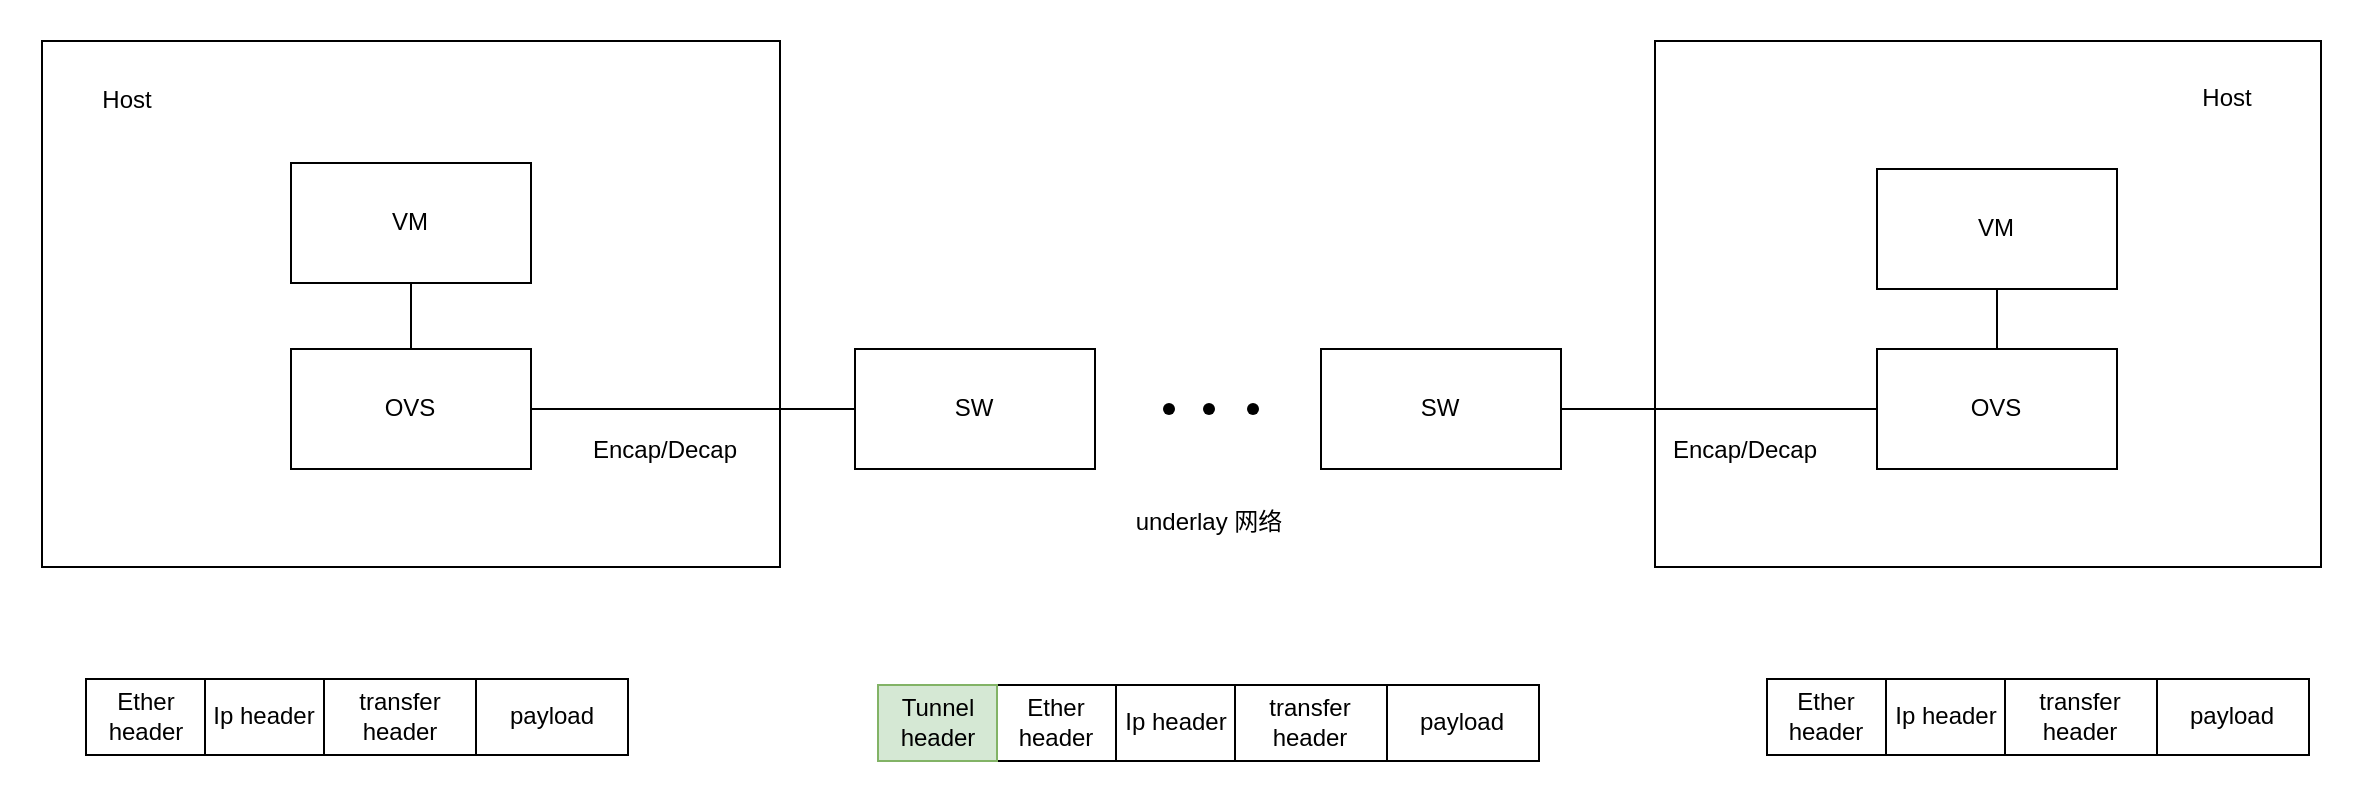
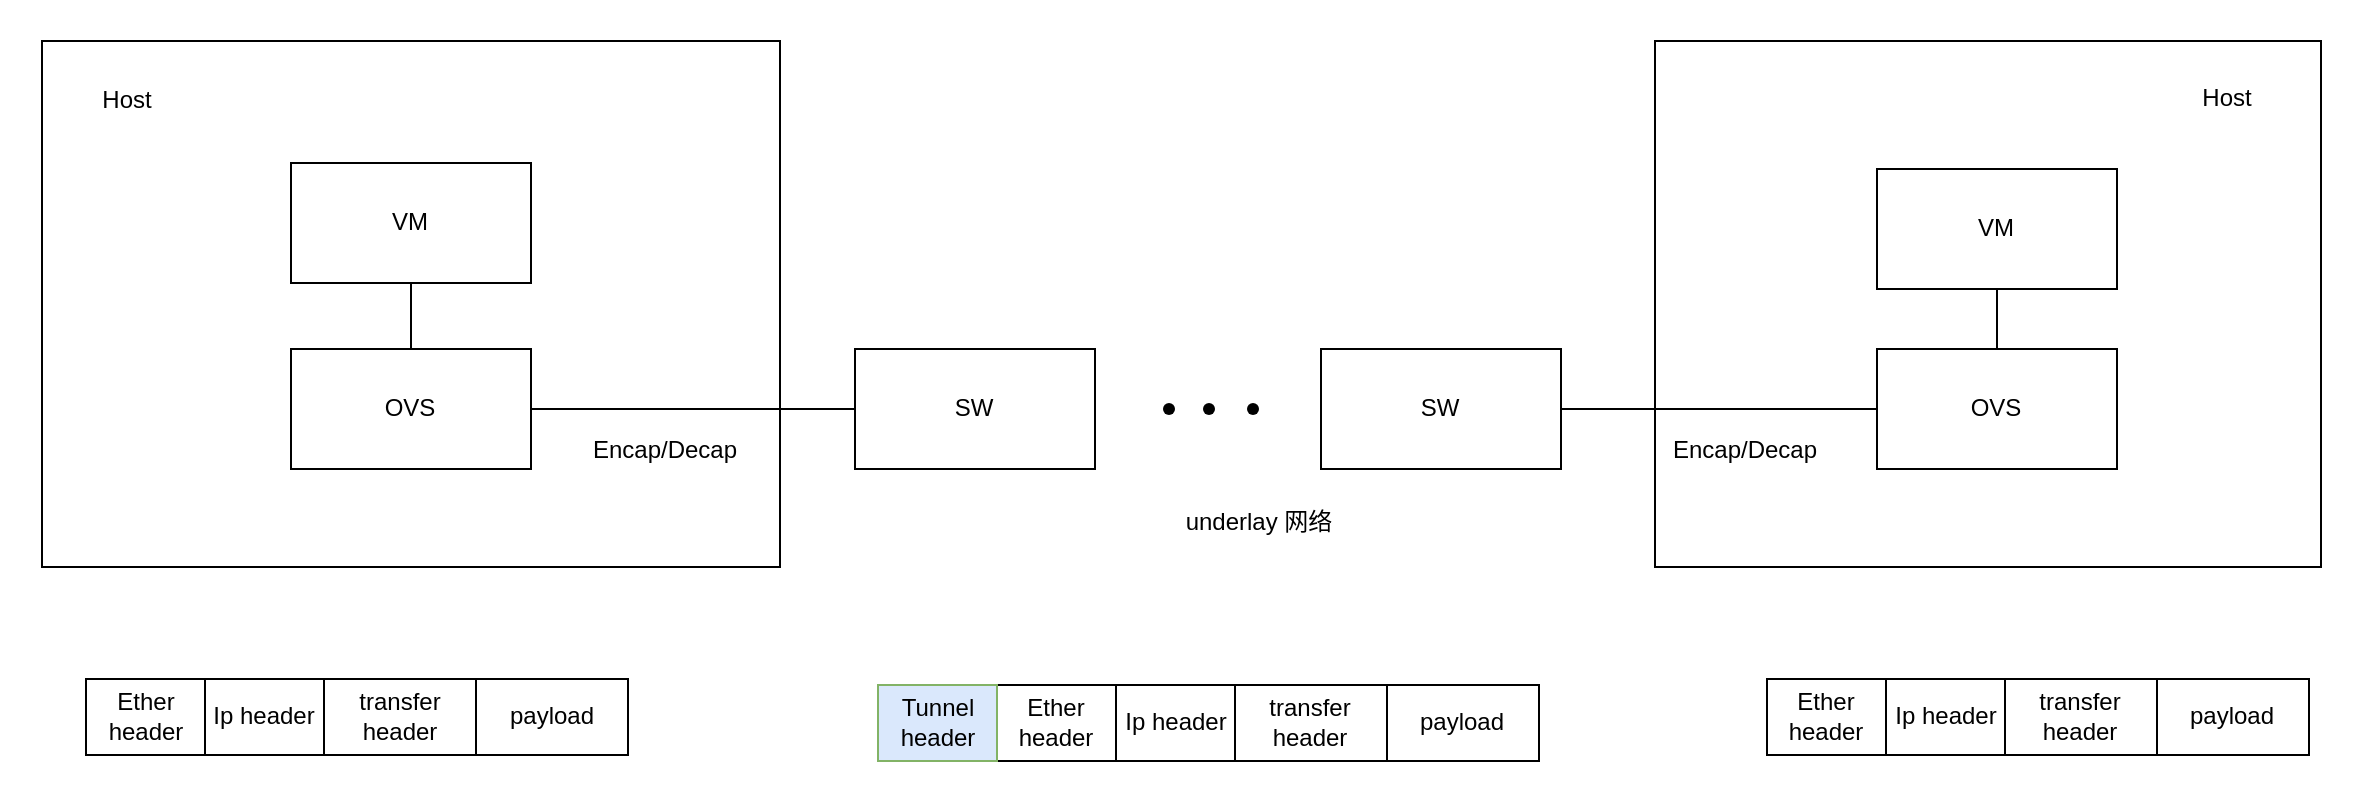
(1209, 523) -> (1259, 523)
(938, 723) -> (938, 723)
